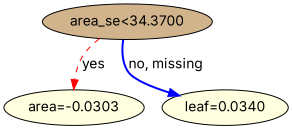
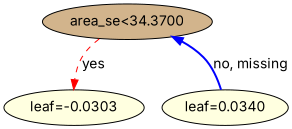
(133, 76) -> (207, 61)
(74, 108) -> (74, 108)
